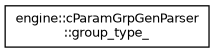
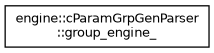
(107, 26) -> (107, 26)
